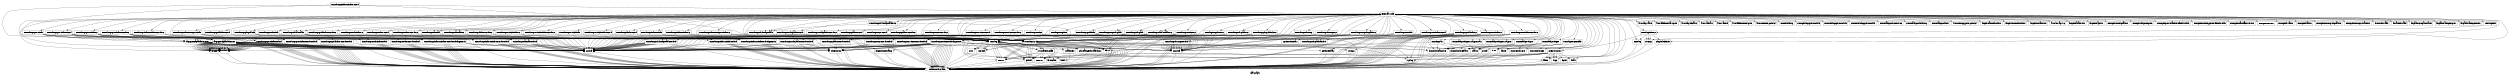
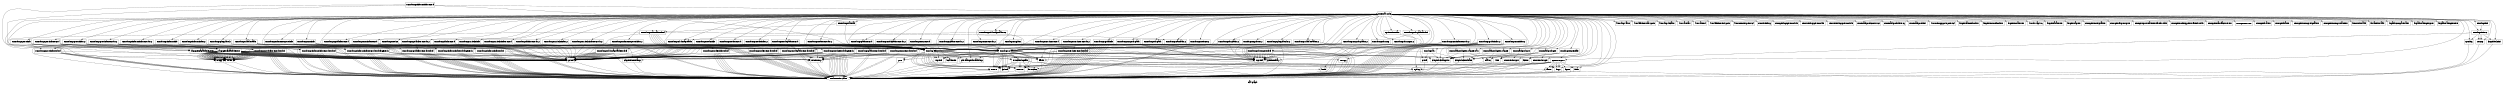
(488, 37) -> (914, 34)
